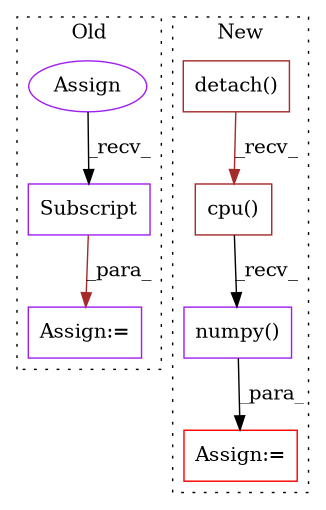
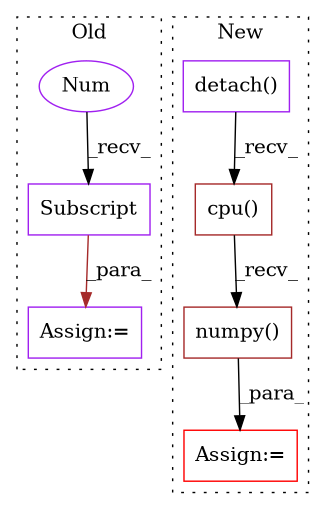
(88, 86) -> (86, 86)
(236, 86) -> (236, 86)
(235, 141) -> (235, 141)
(238, 333) -> (238, 333)
